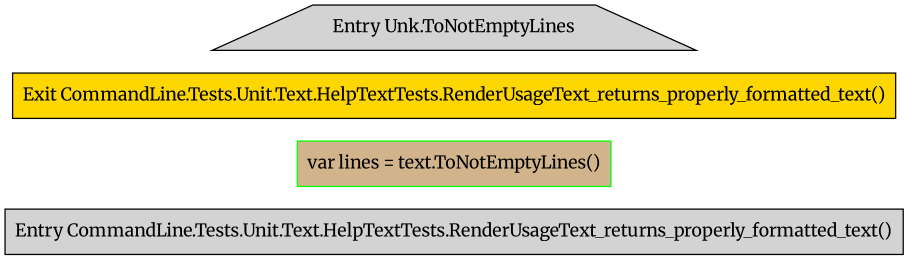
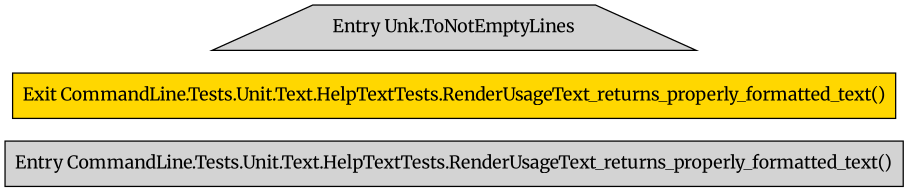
(454, 164) -> none
